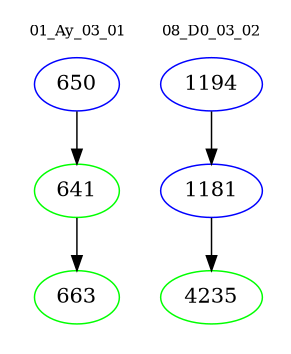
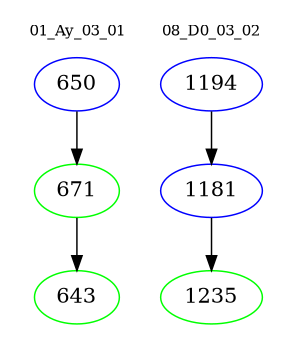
(77, 191) -> (77, 191)
(77, 297) -> (77, 297)
(212, 297) -> (212, 297)
